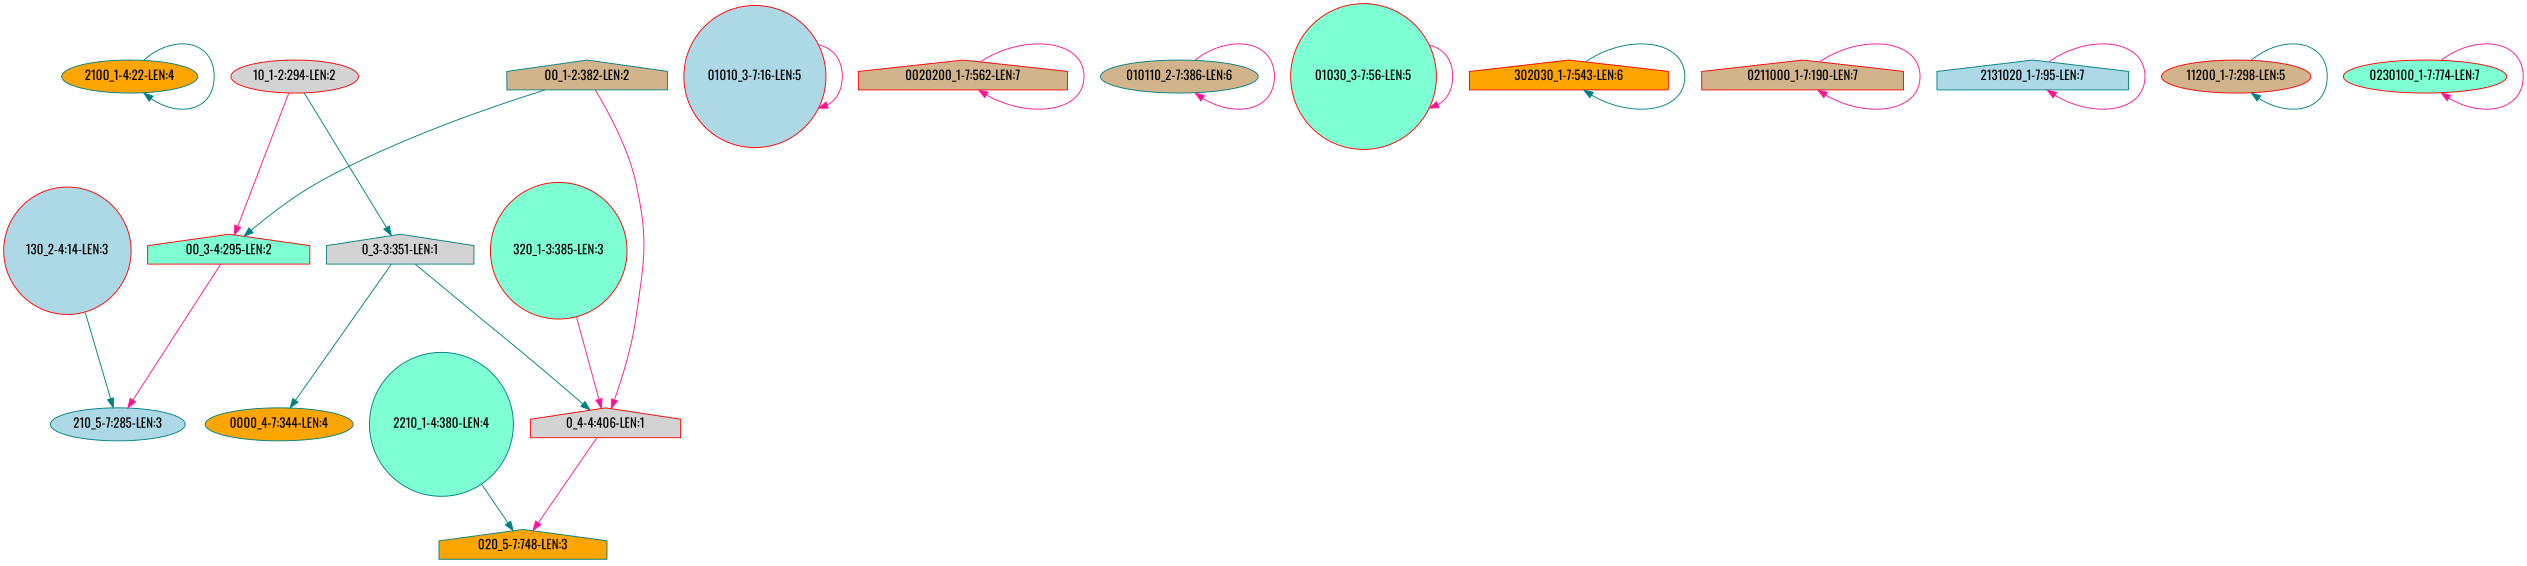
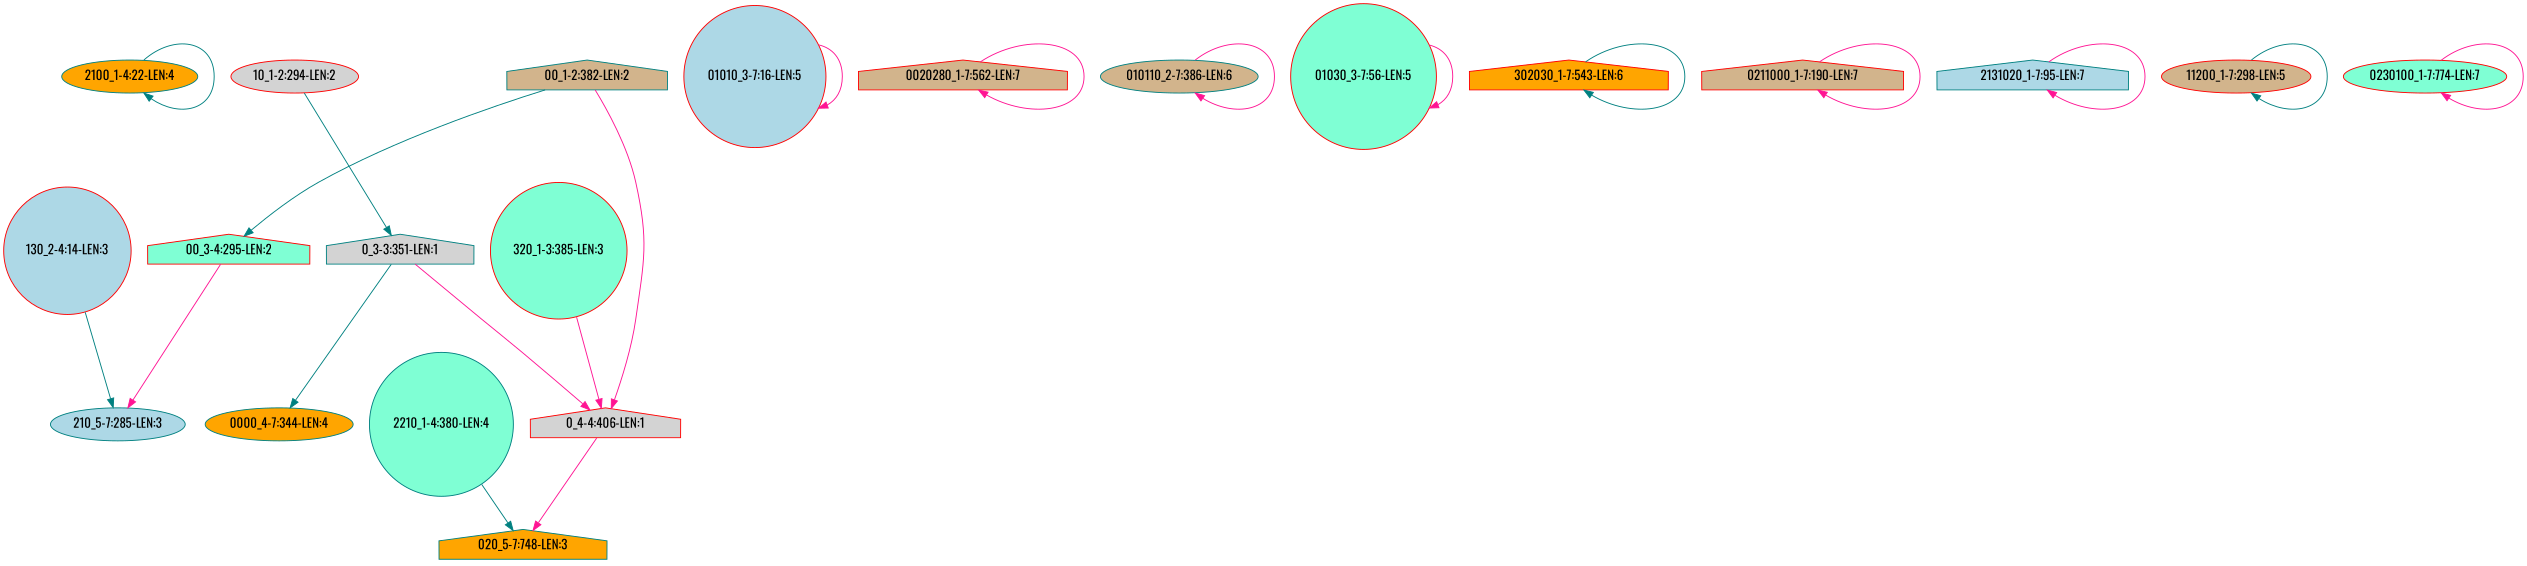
(963, 77) -> (963, 77)
(263, 160) -> none
(499, 334) -> (499, 334)
